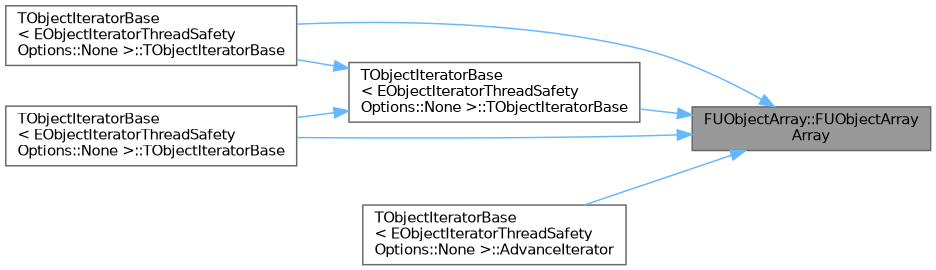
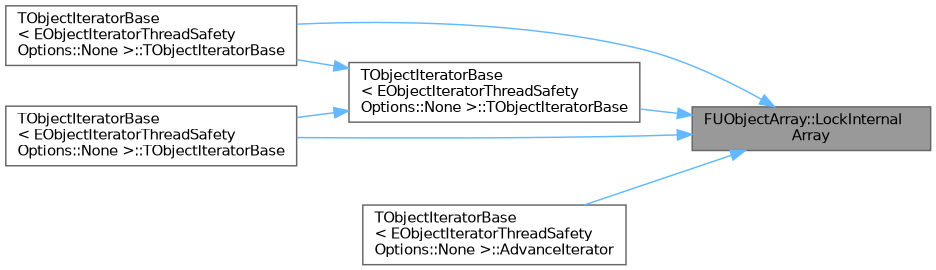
(811, 129) -> (811, 129)
